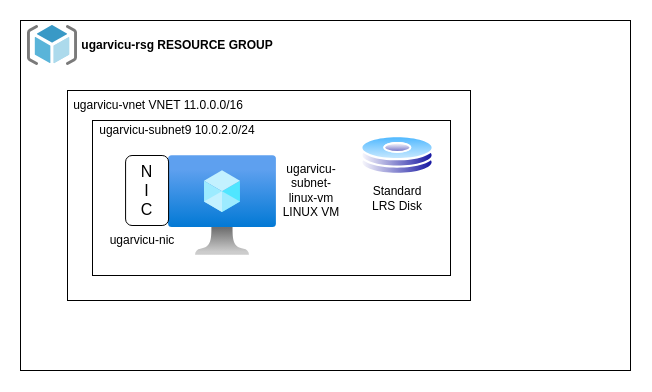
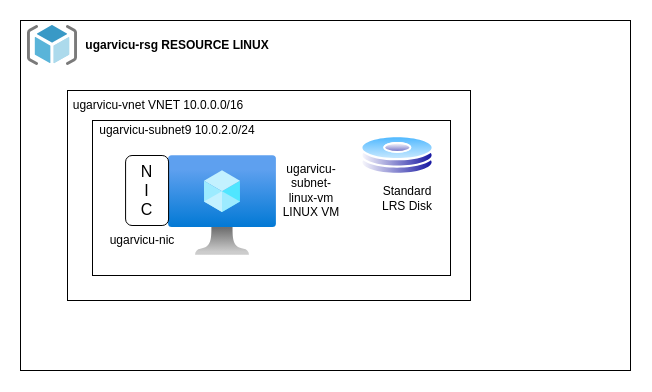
(178, 46) -> (178, 46)
(159, 106) -> (159, 106)
(398, 198) -> (408, 198)
